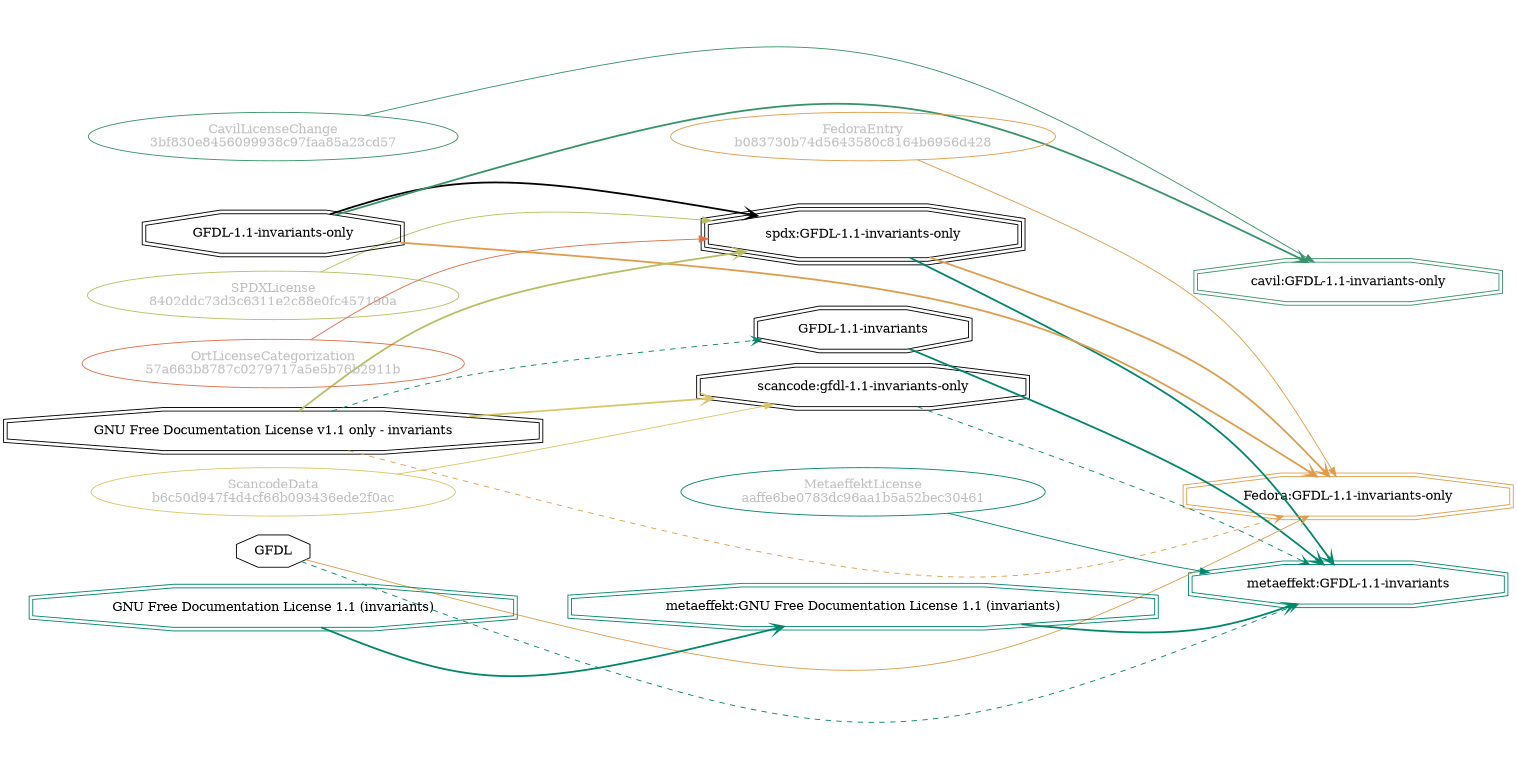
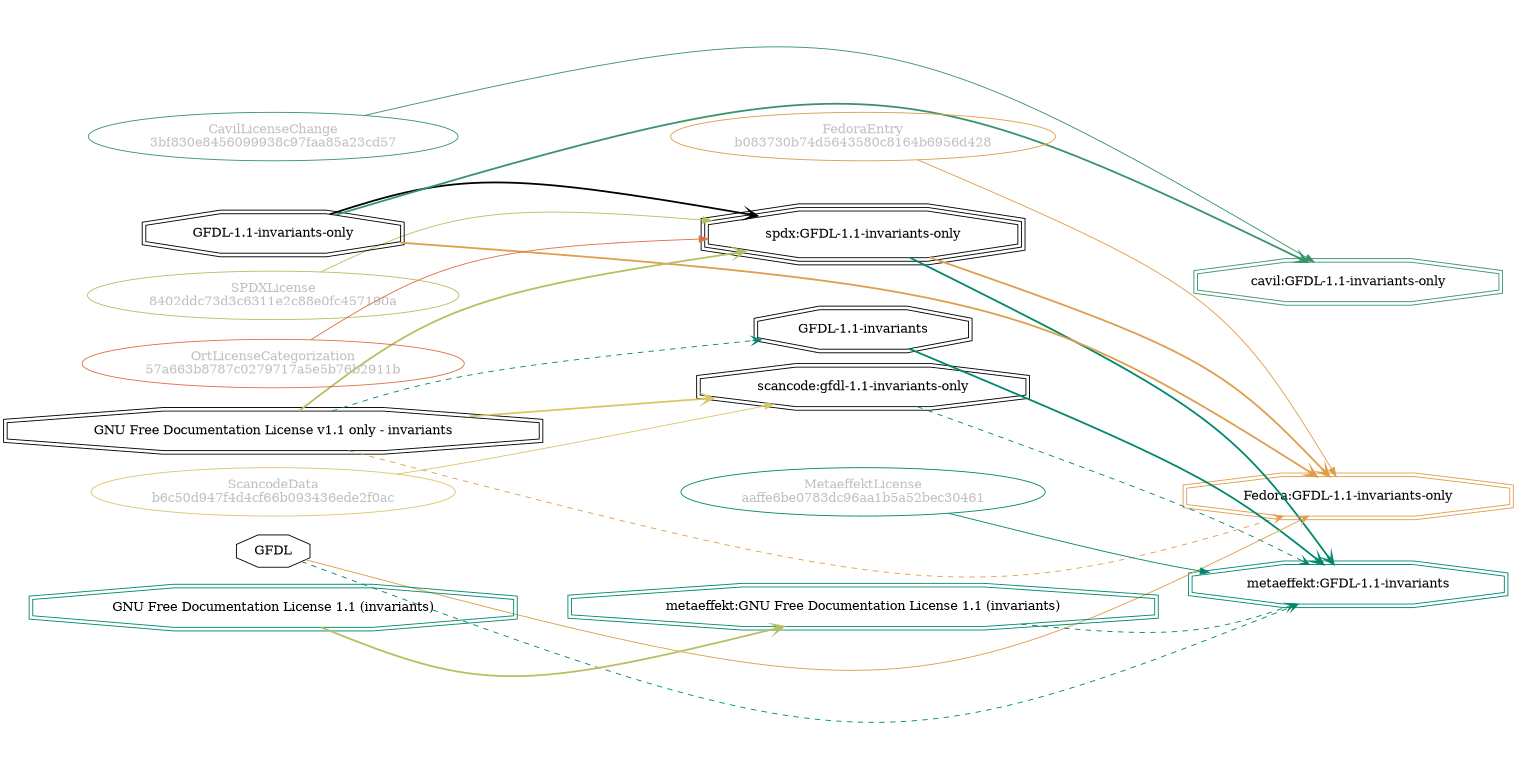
(1155, 632) -> (1155, 632)
(547, 674) -> (547, 674)
